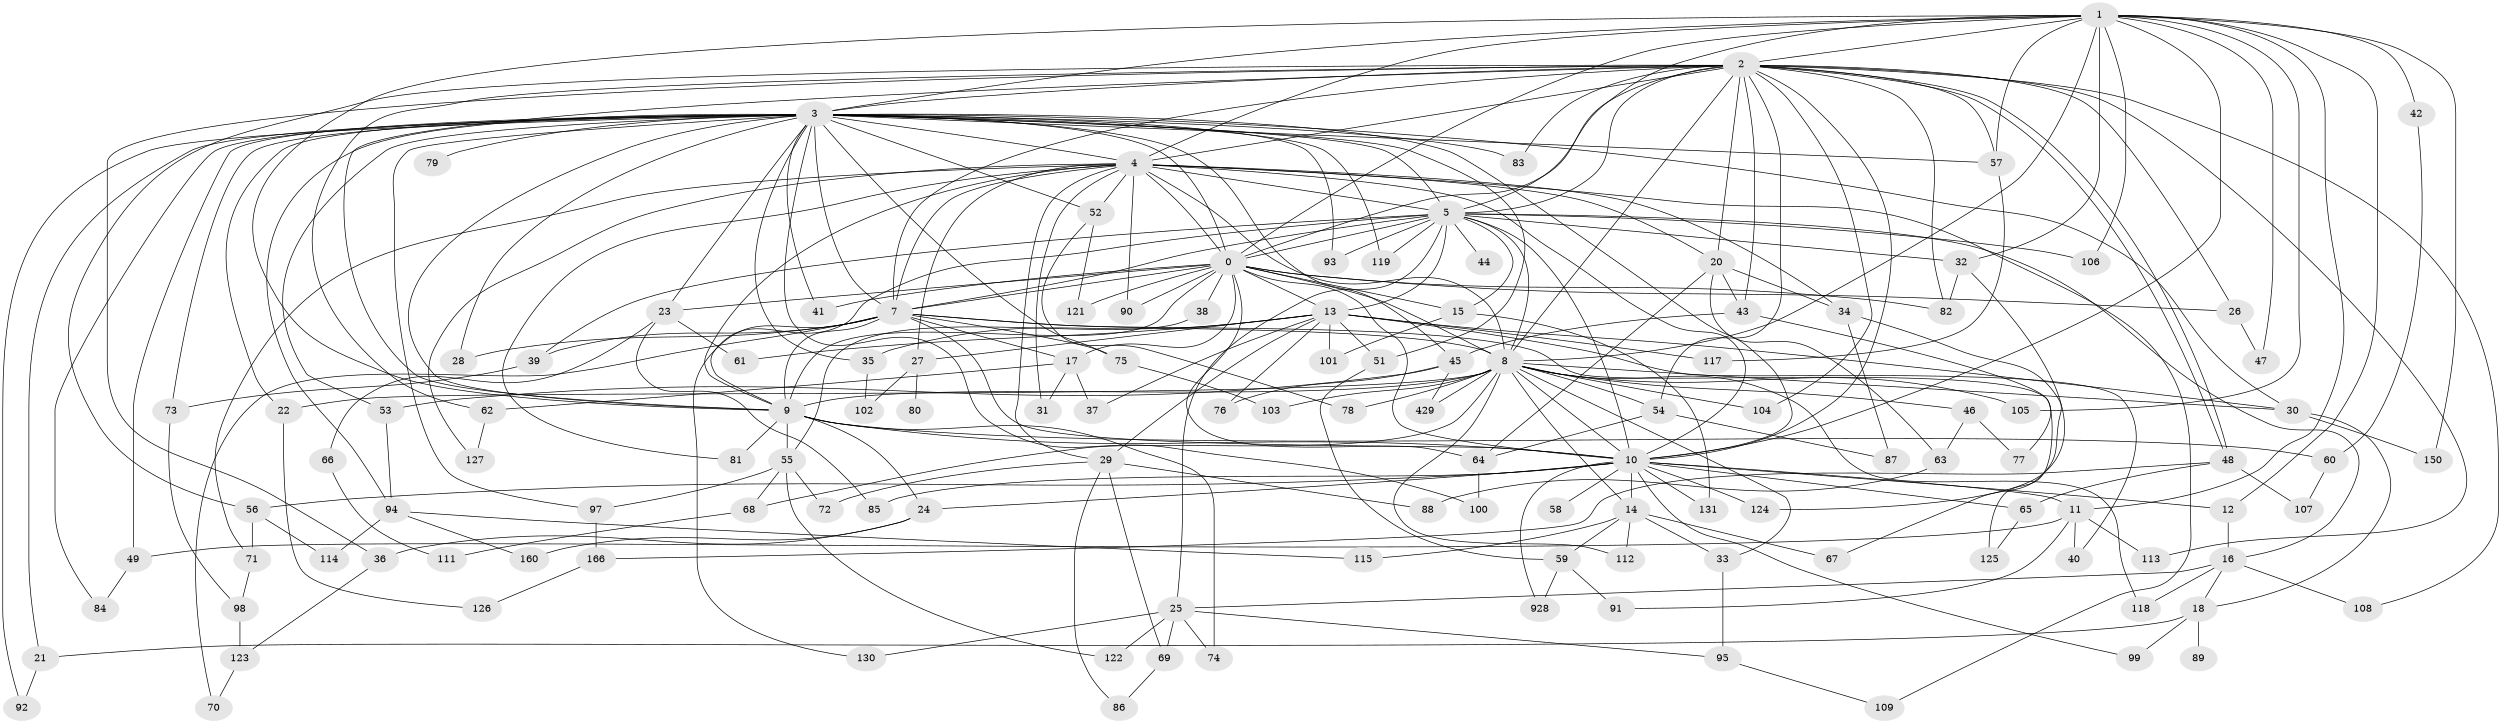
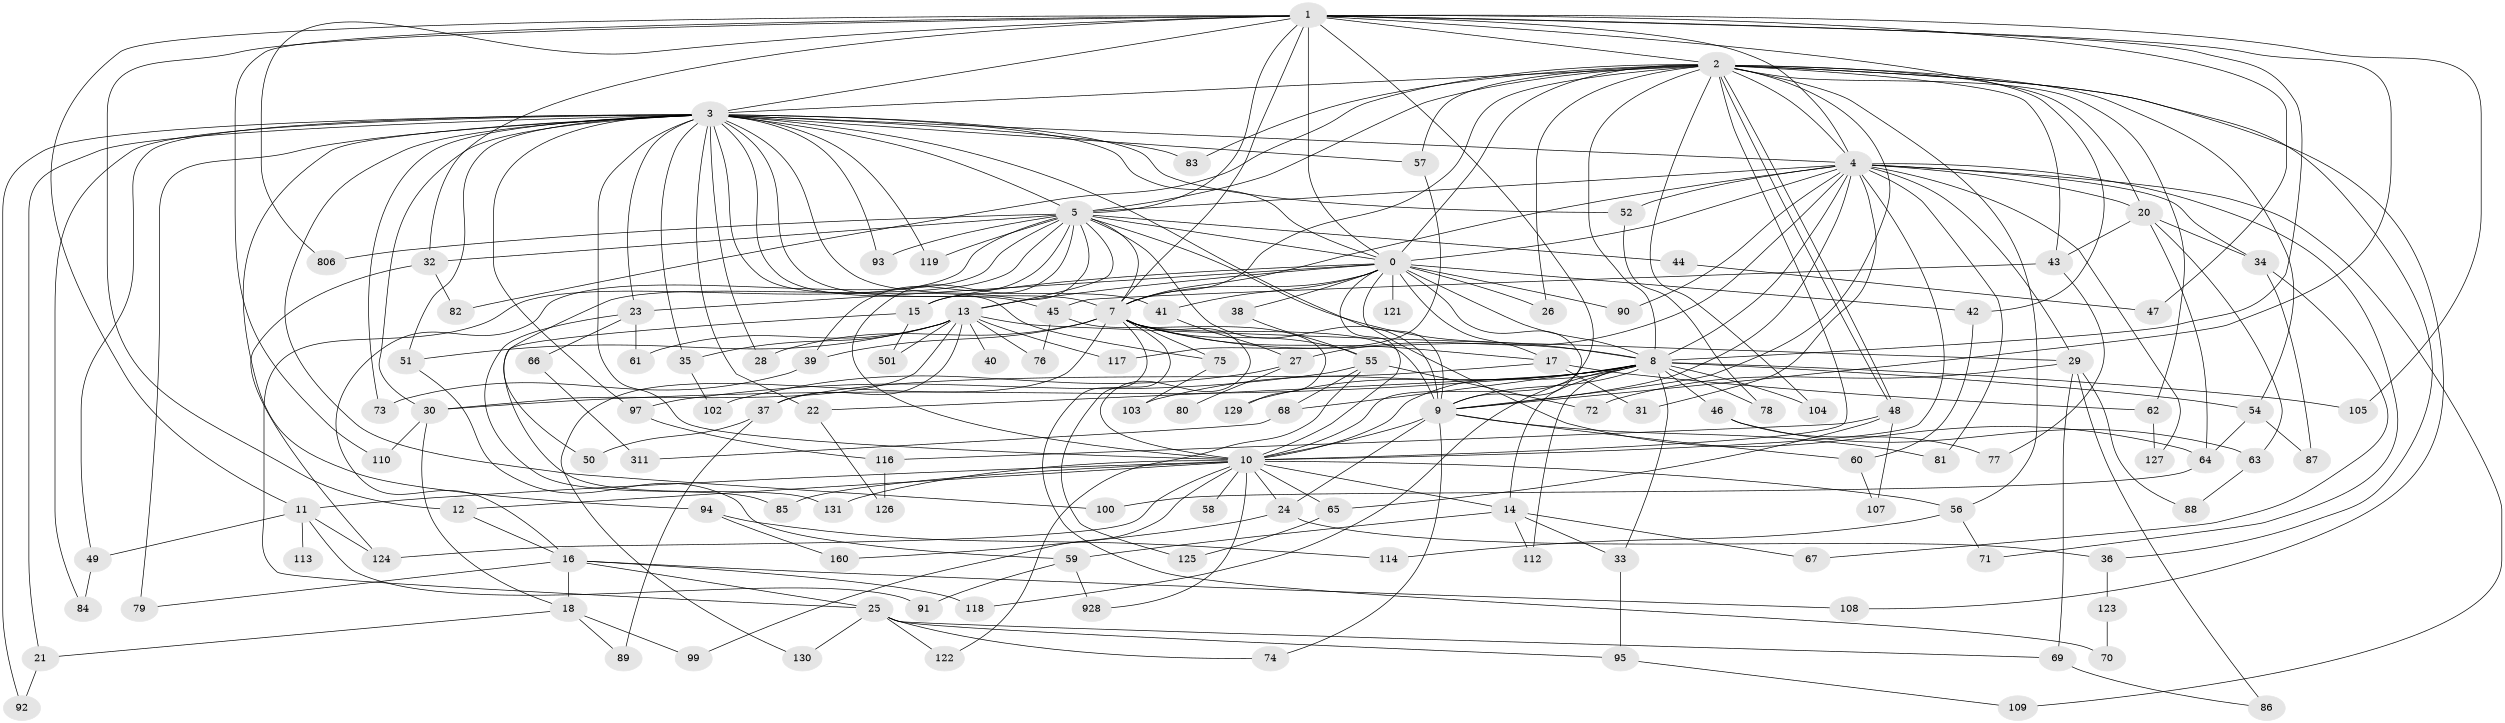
(2015, 68) -> (1235, 179)
(2306, 256) -> none
(1086, 263) -> none
(2091, 263) -> (327, 263)
(1587, 287) -> (1697, 289)
(1124, 337) -> (1229, 337)
(2248, 337) -> (1916, 287)
(1329, 362) -> (888, 362)
(386, 411) -> none
(1425, 411) -> (1233, 411)
(787, 440) -> (1294, 340)
none -> (589, 461)
(2433, 461) -> (382, 461)
none -> (669, 522)
(2075, 535) -> (342, 535)
(447, 560) -> (640, 461)
(596, 560) -> (885, 461)
(1363, 560) -> none
none -> (344, 585)
(240, 609) -> none
